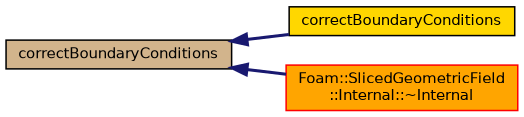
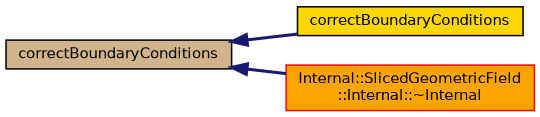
(402, 88) -> (410, 88)
